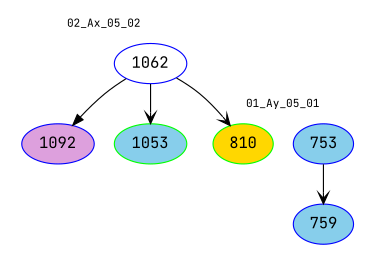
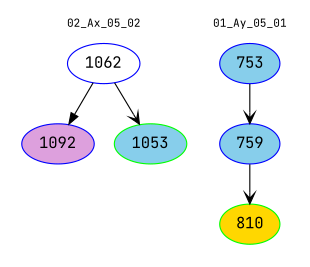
(211, 104) -> (250, 179)
